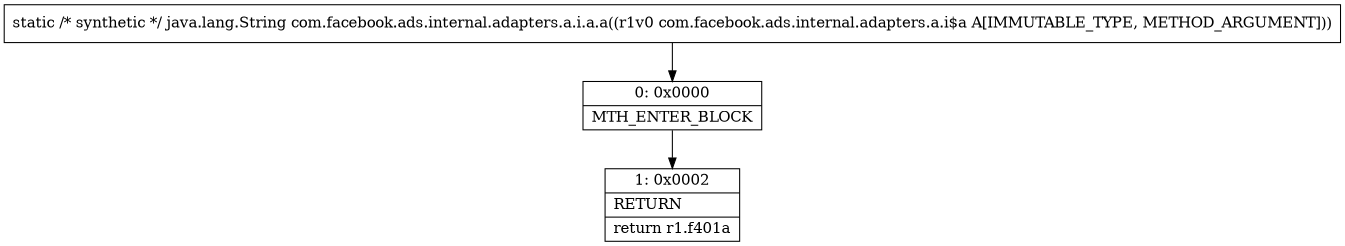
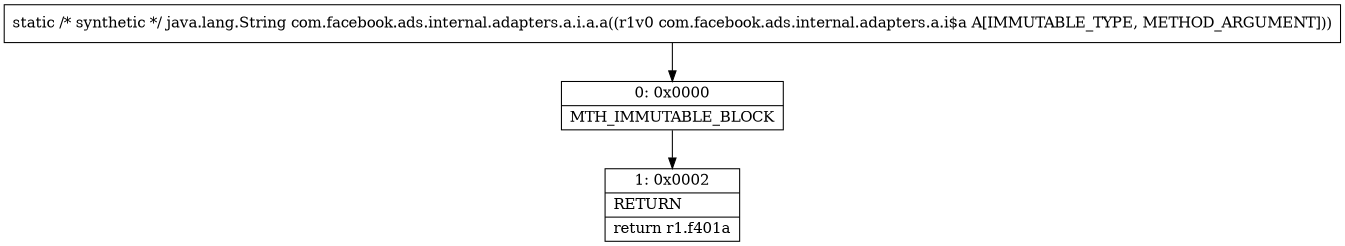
(672, 117) -> (672, 117)
